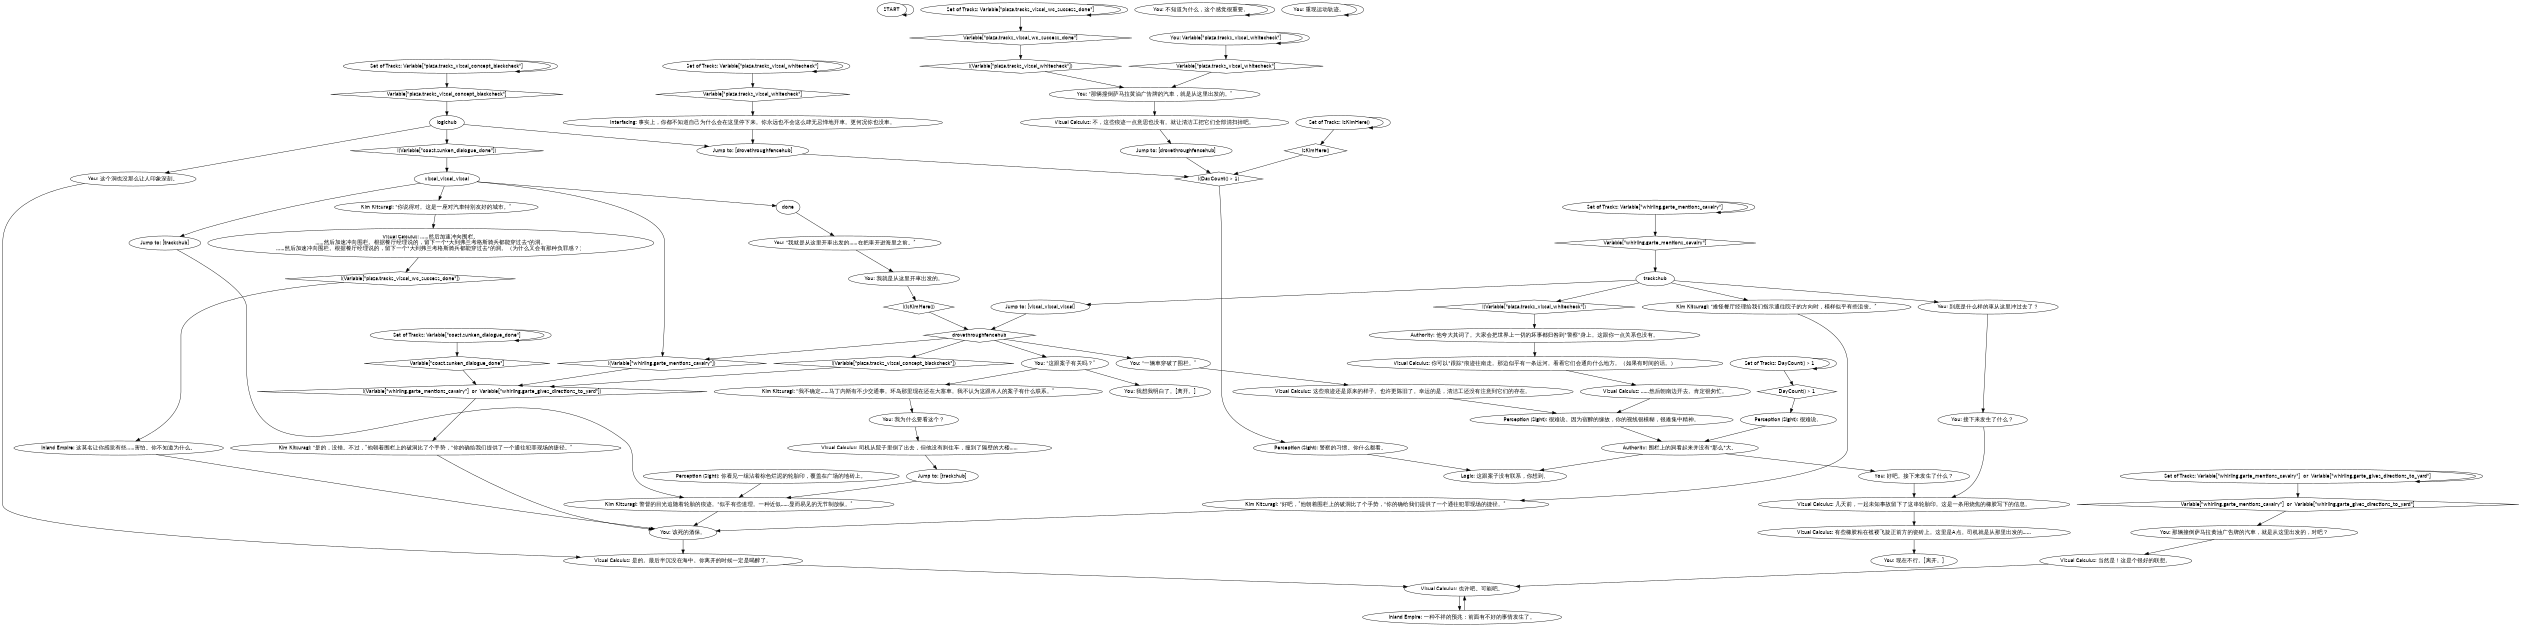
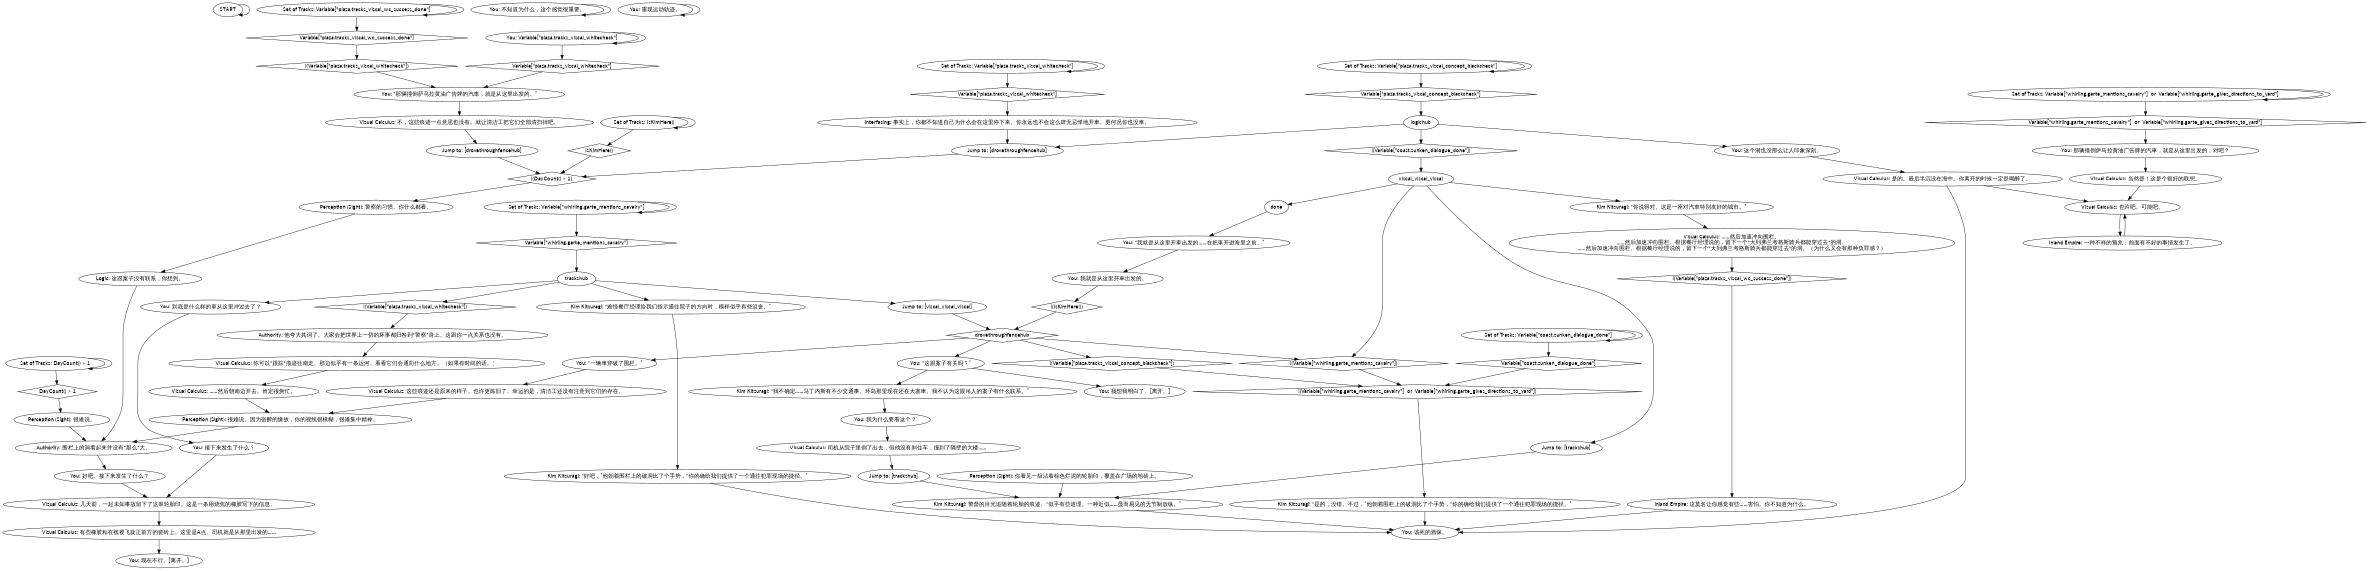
(1593, 462) -> (123, 364)
(683, 545) -> (1866, 512)
